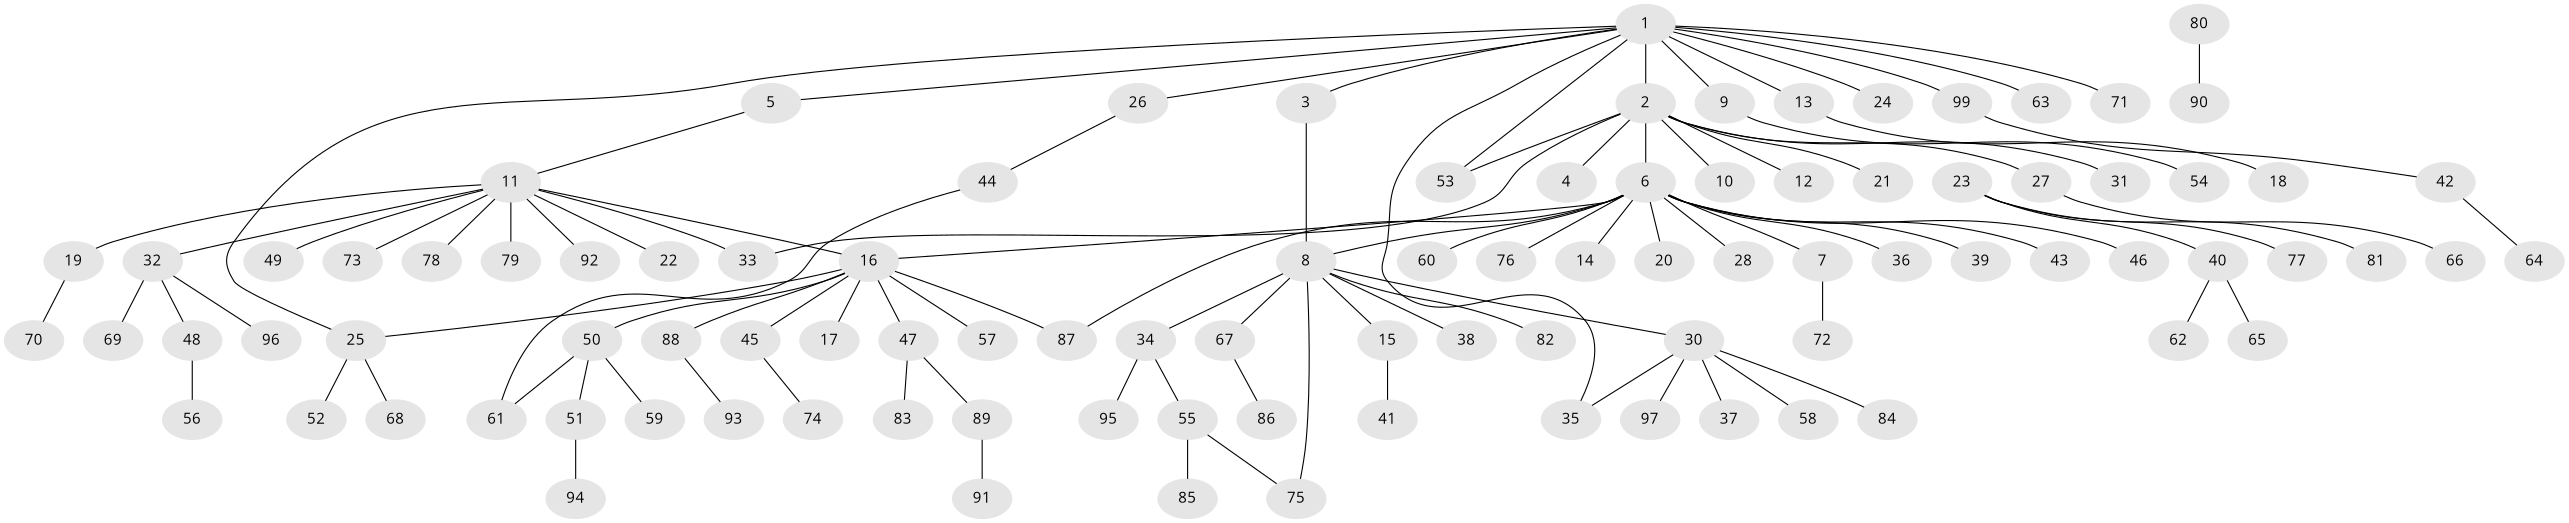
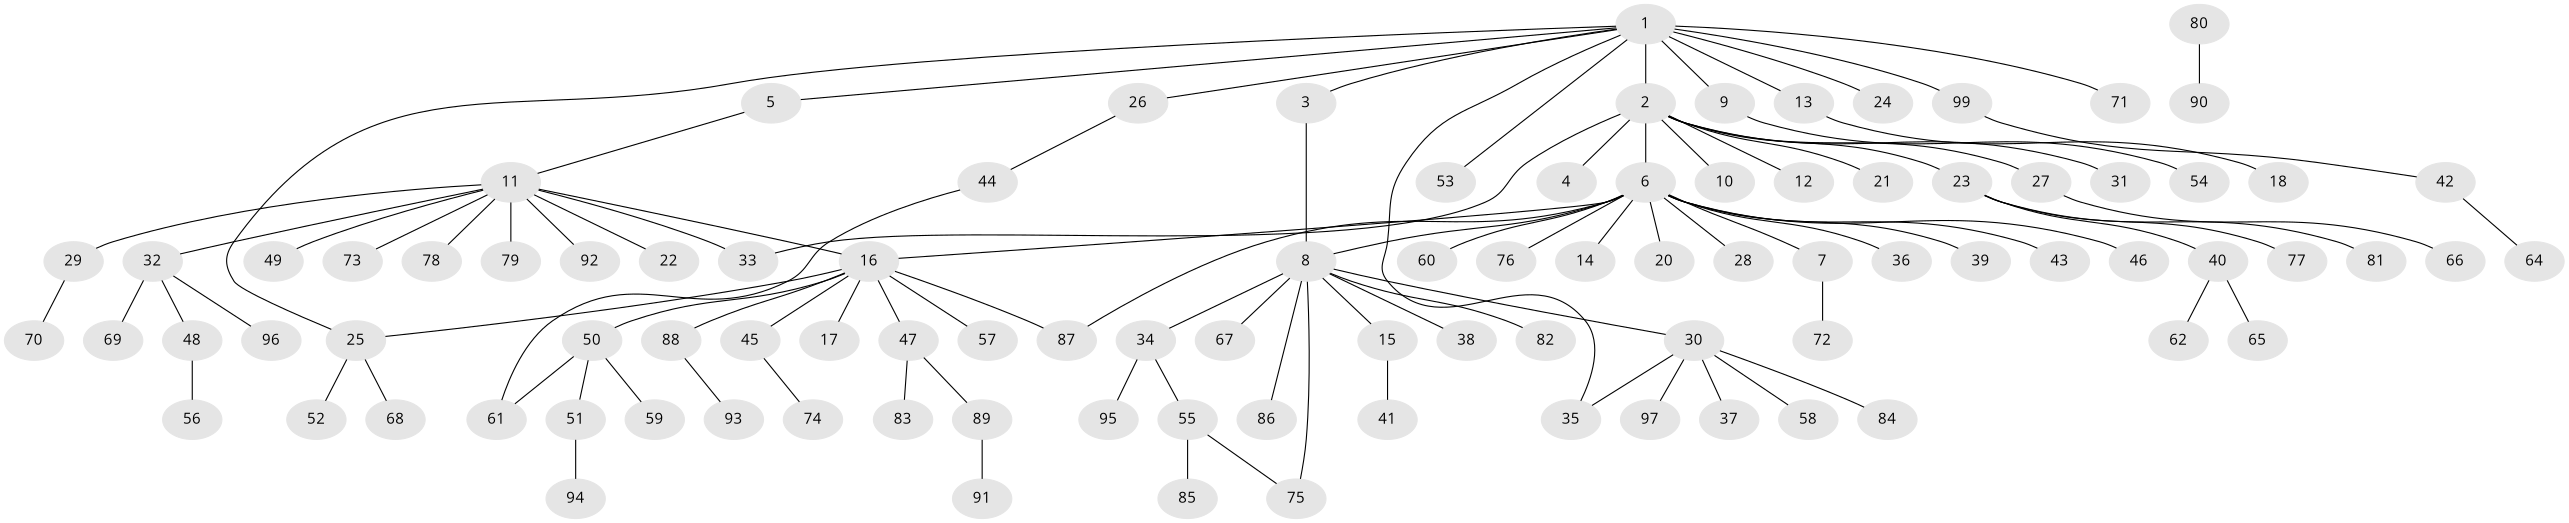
(2041, 103) -> none
(1545, 142) -> (1873, 150)
(74, 261) -> (74, 261)
(1246, 380) -> (1286, 341)
